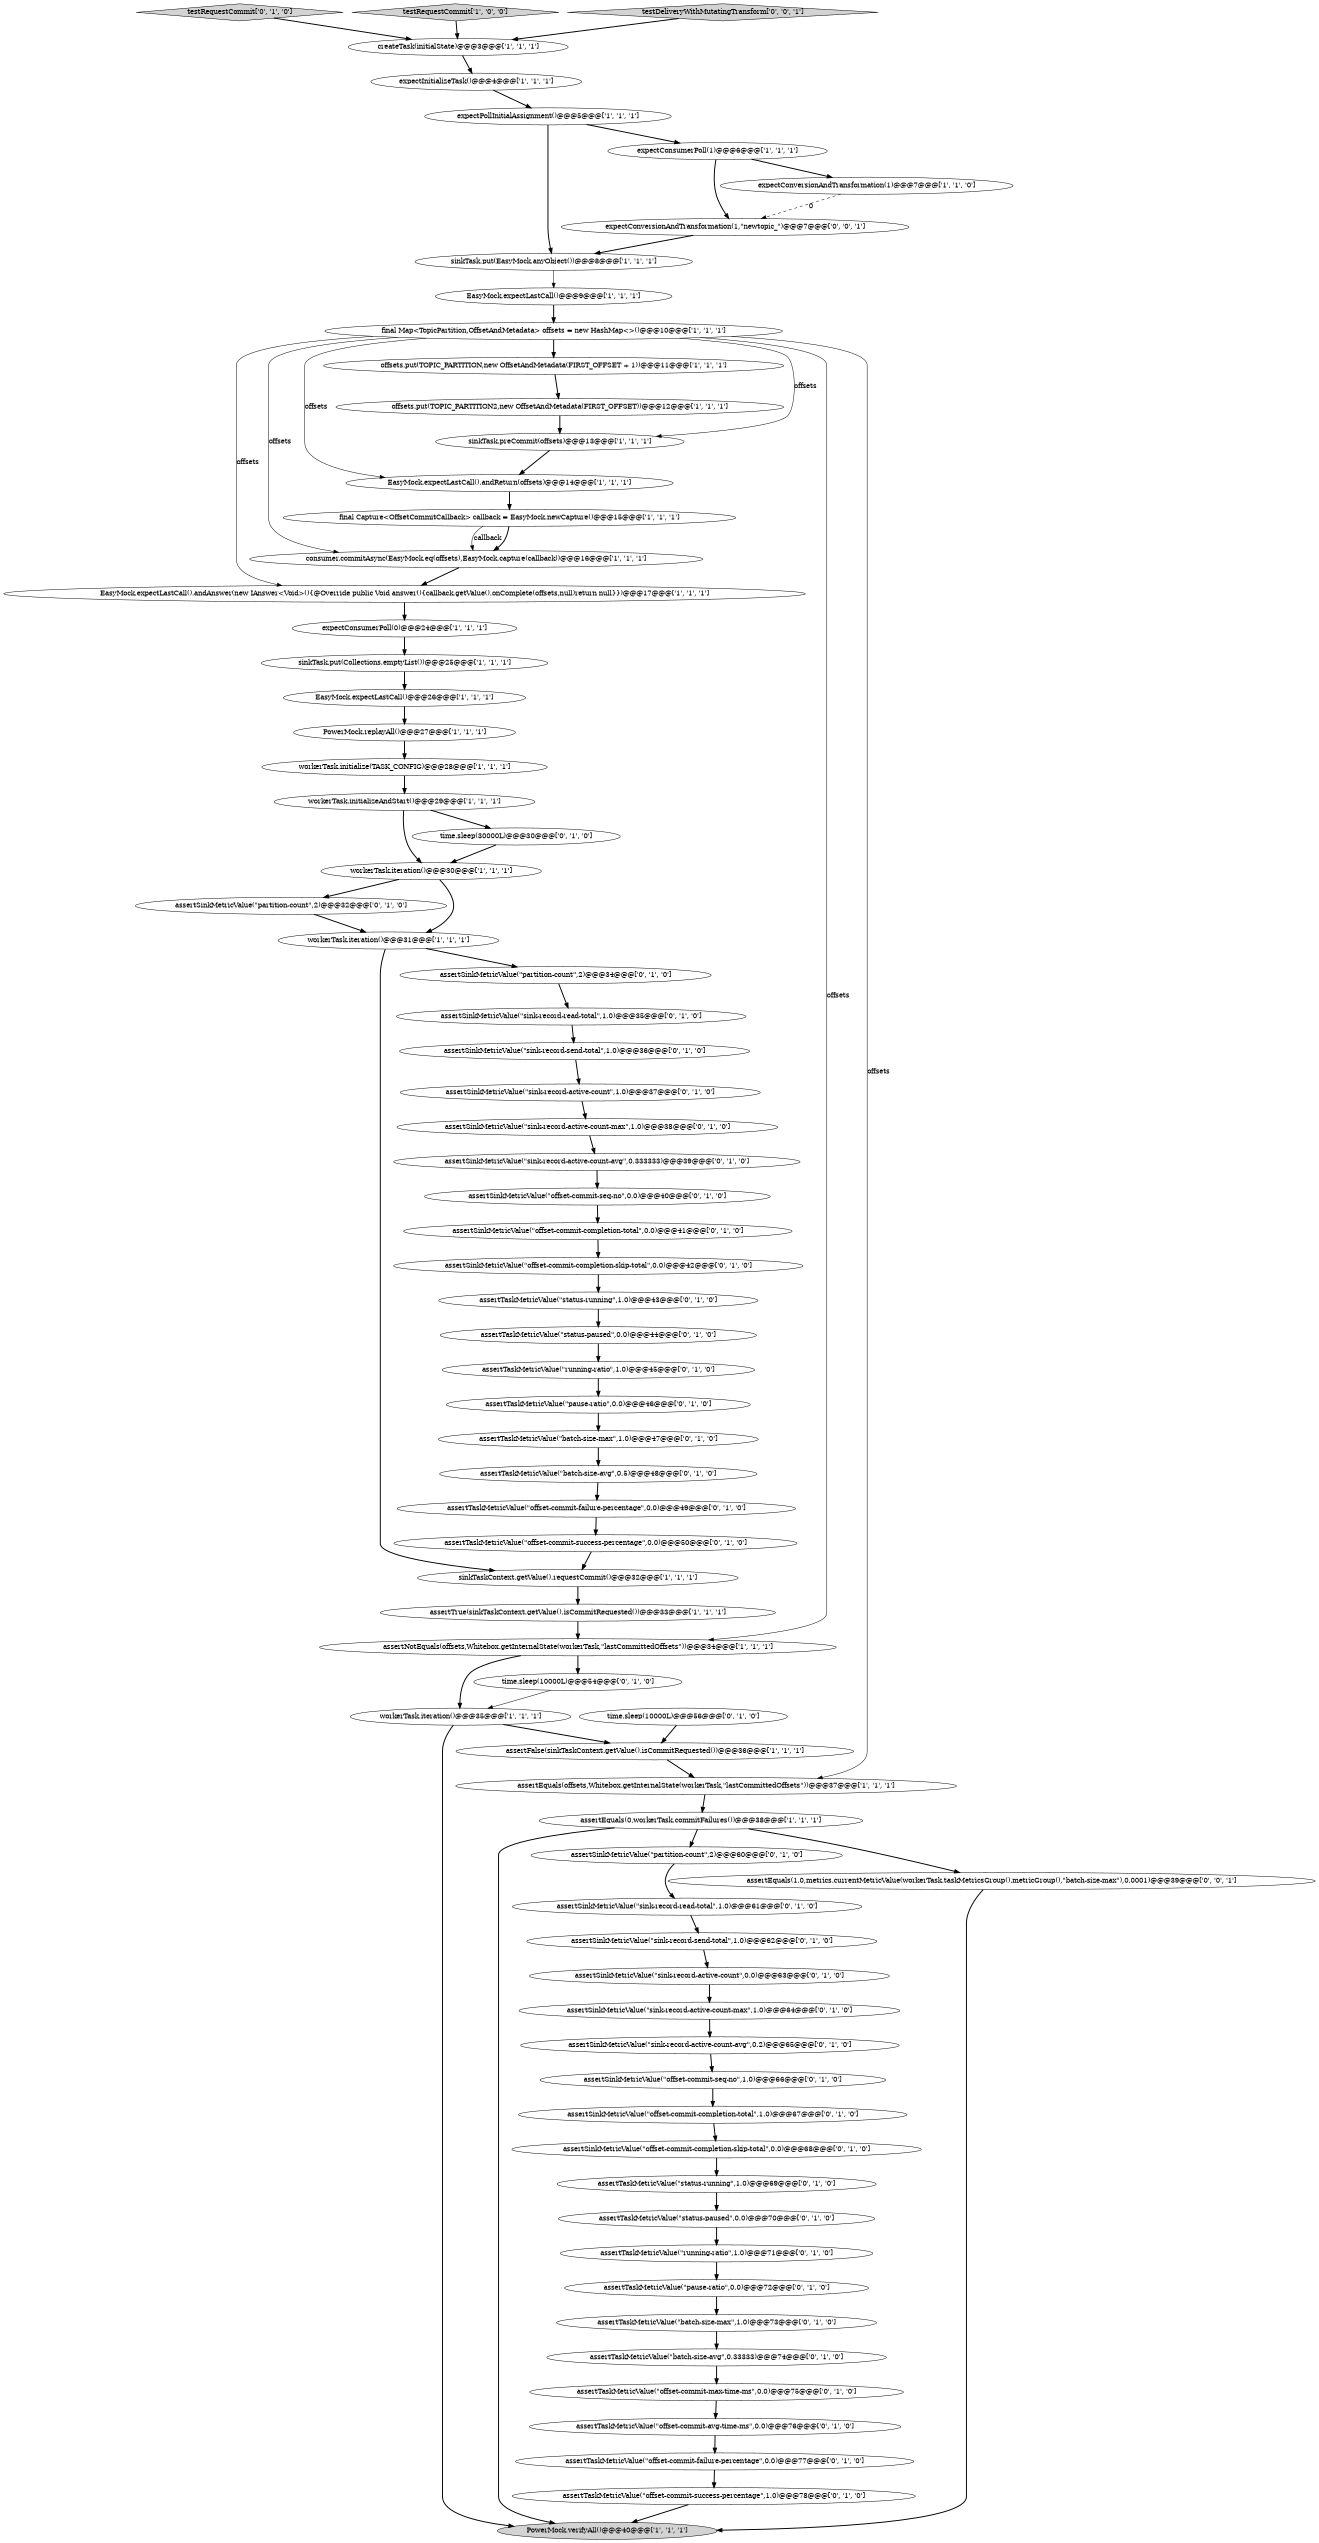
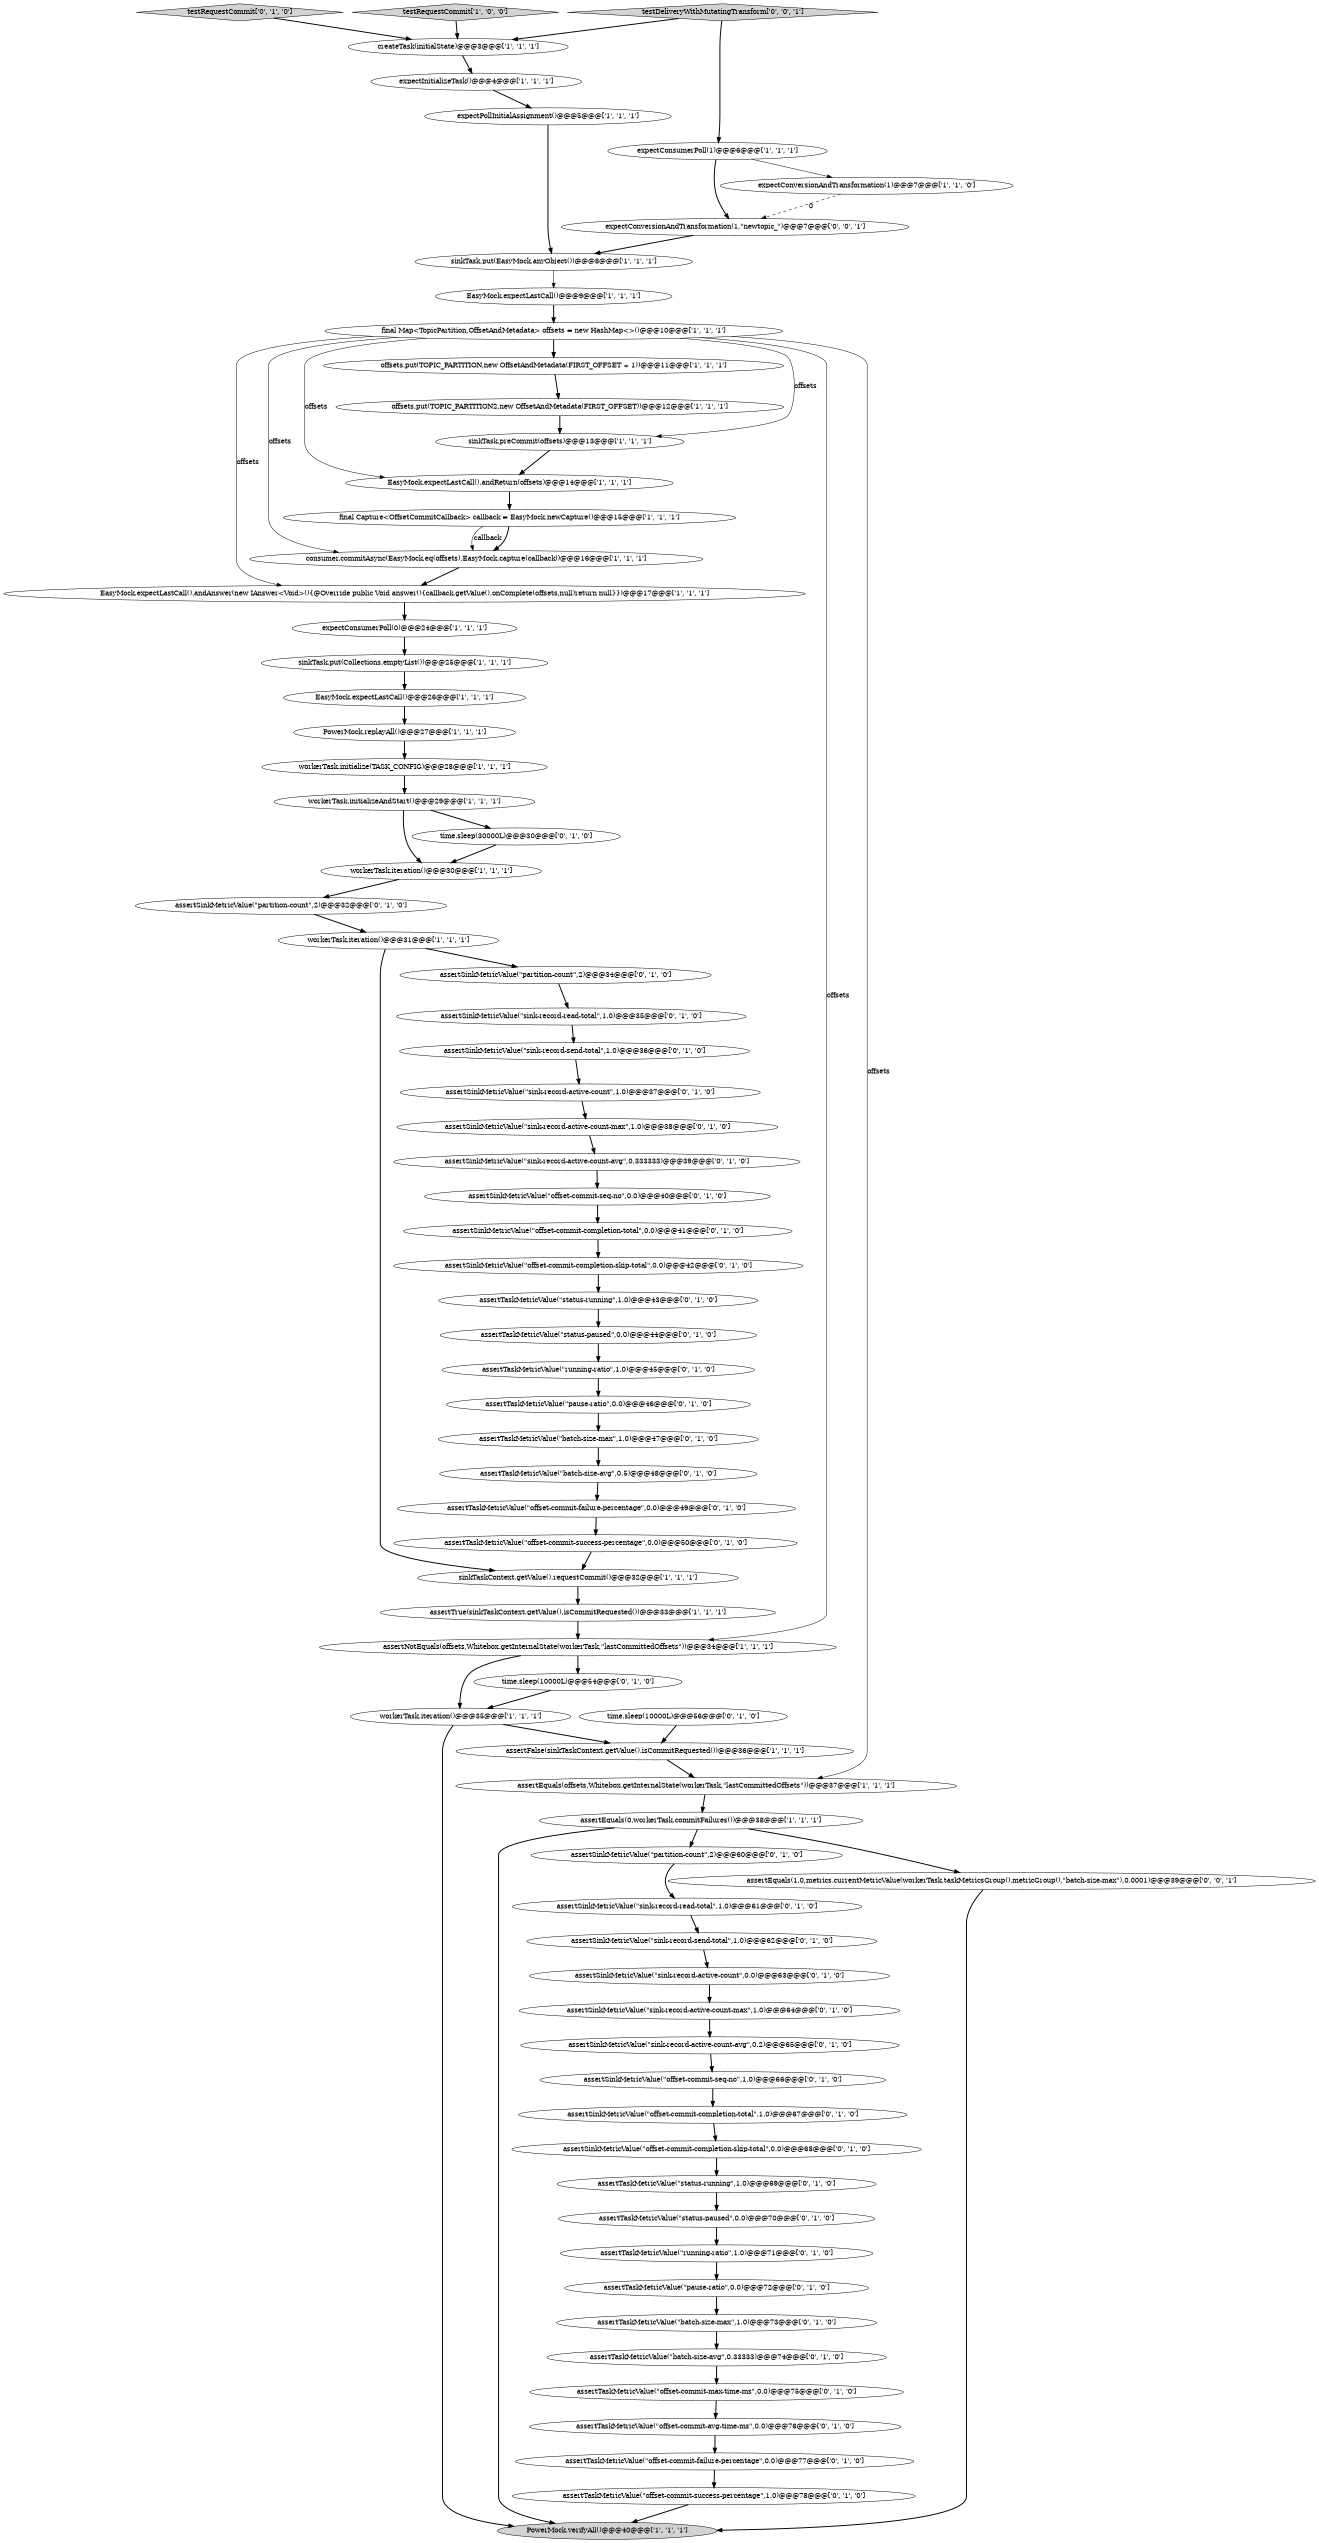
(631, 133) -> (720, 79)
(789, 168) -> (789, 168)
(453, 908) -> none
(522, 1699) -> (522, 1699)
